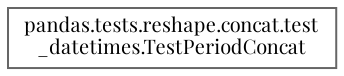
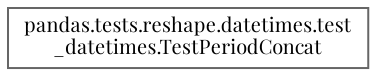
(172, 38) -> (188, 38)
